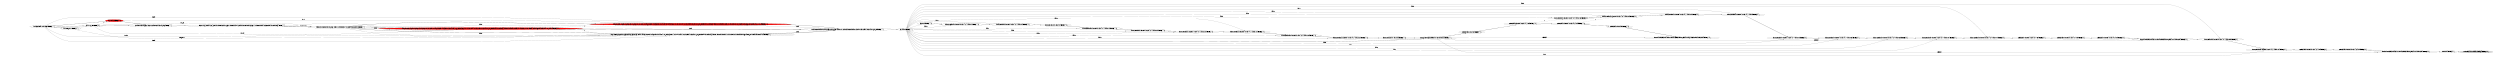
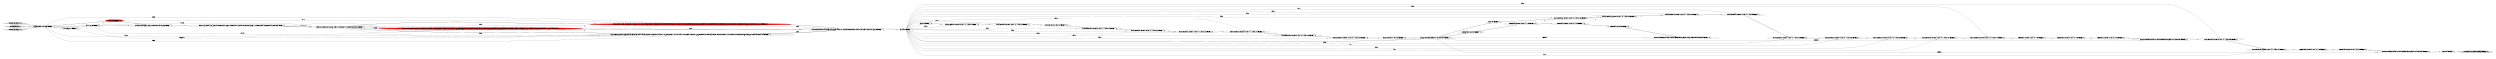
none -> (1494, 22)
none -> (15, 23)
none -> (15, 27)
none -> (15, 30)
